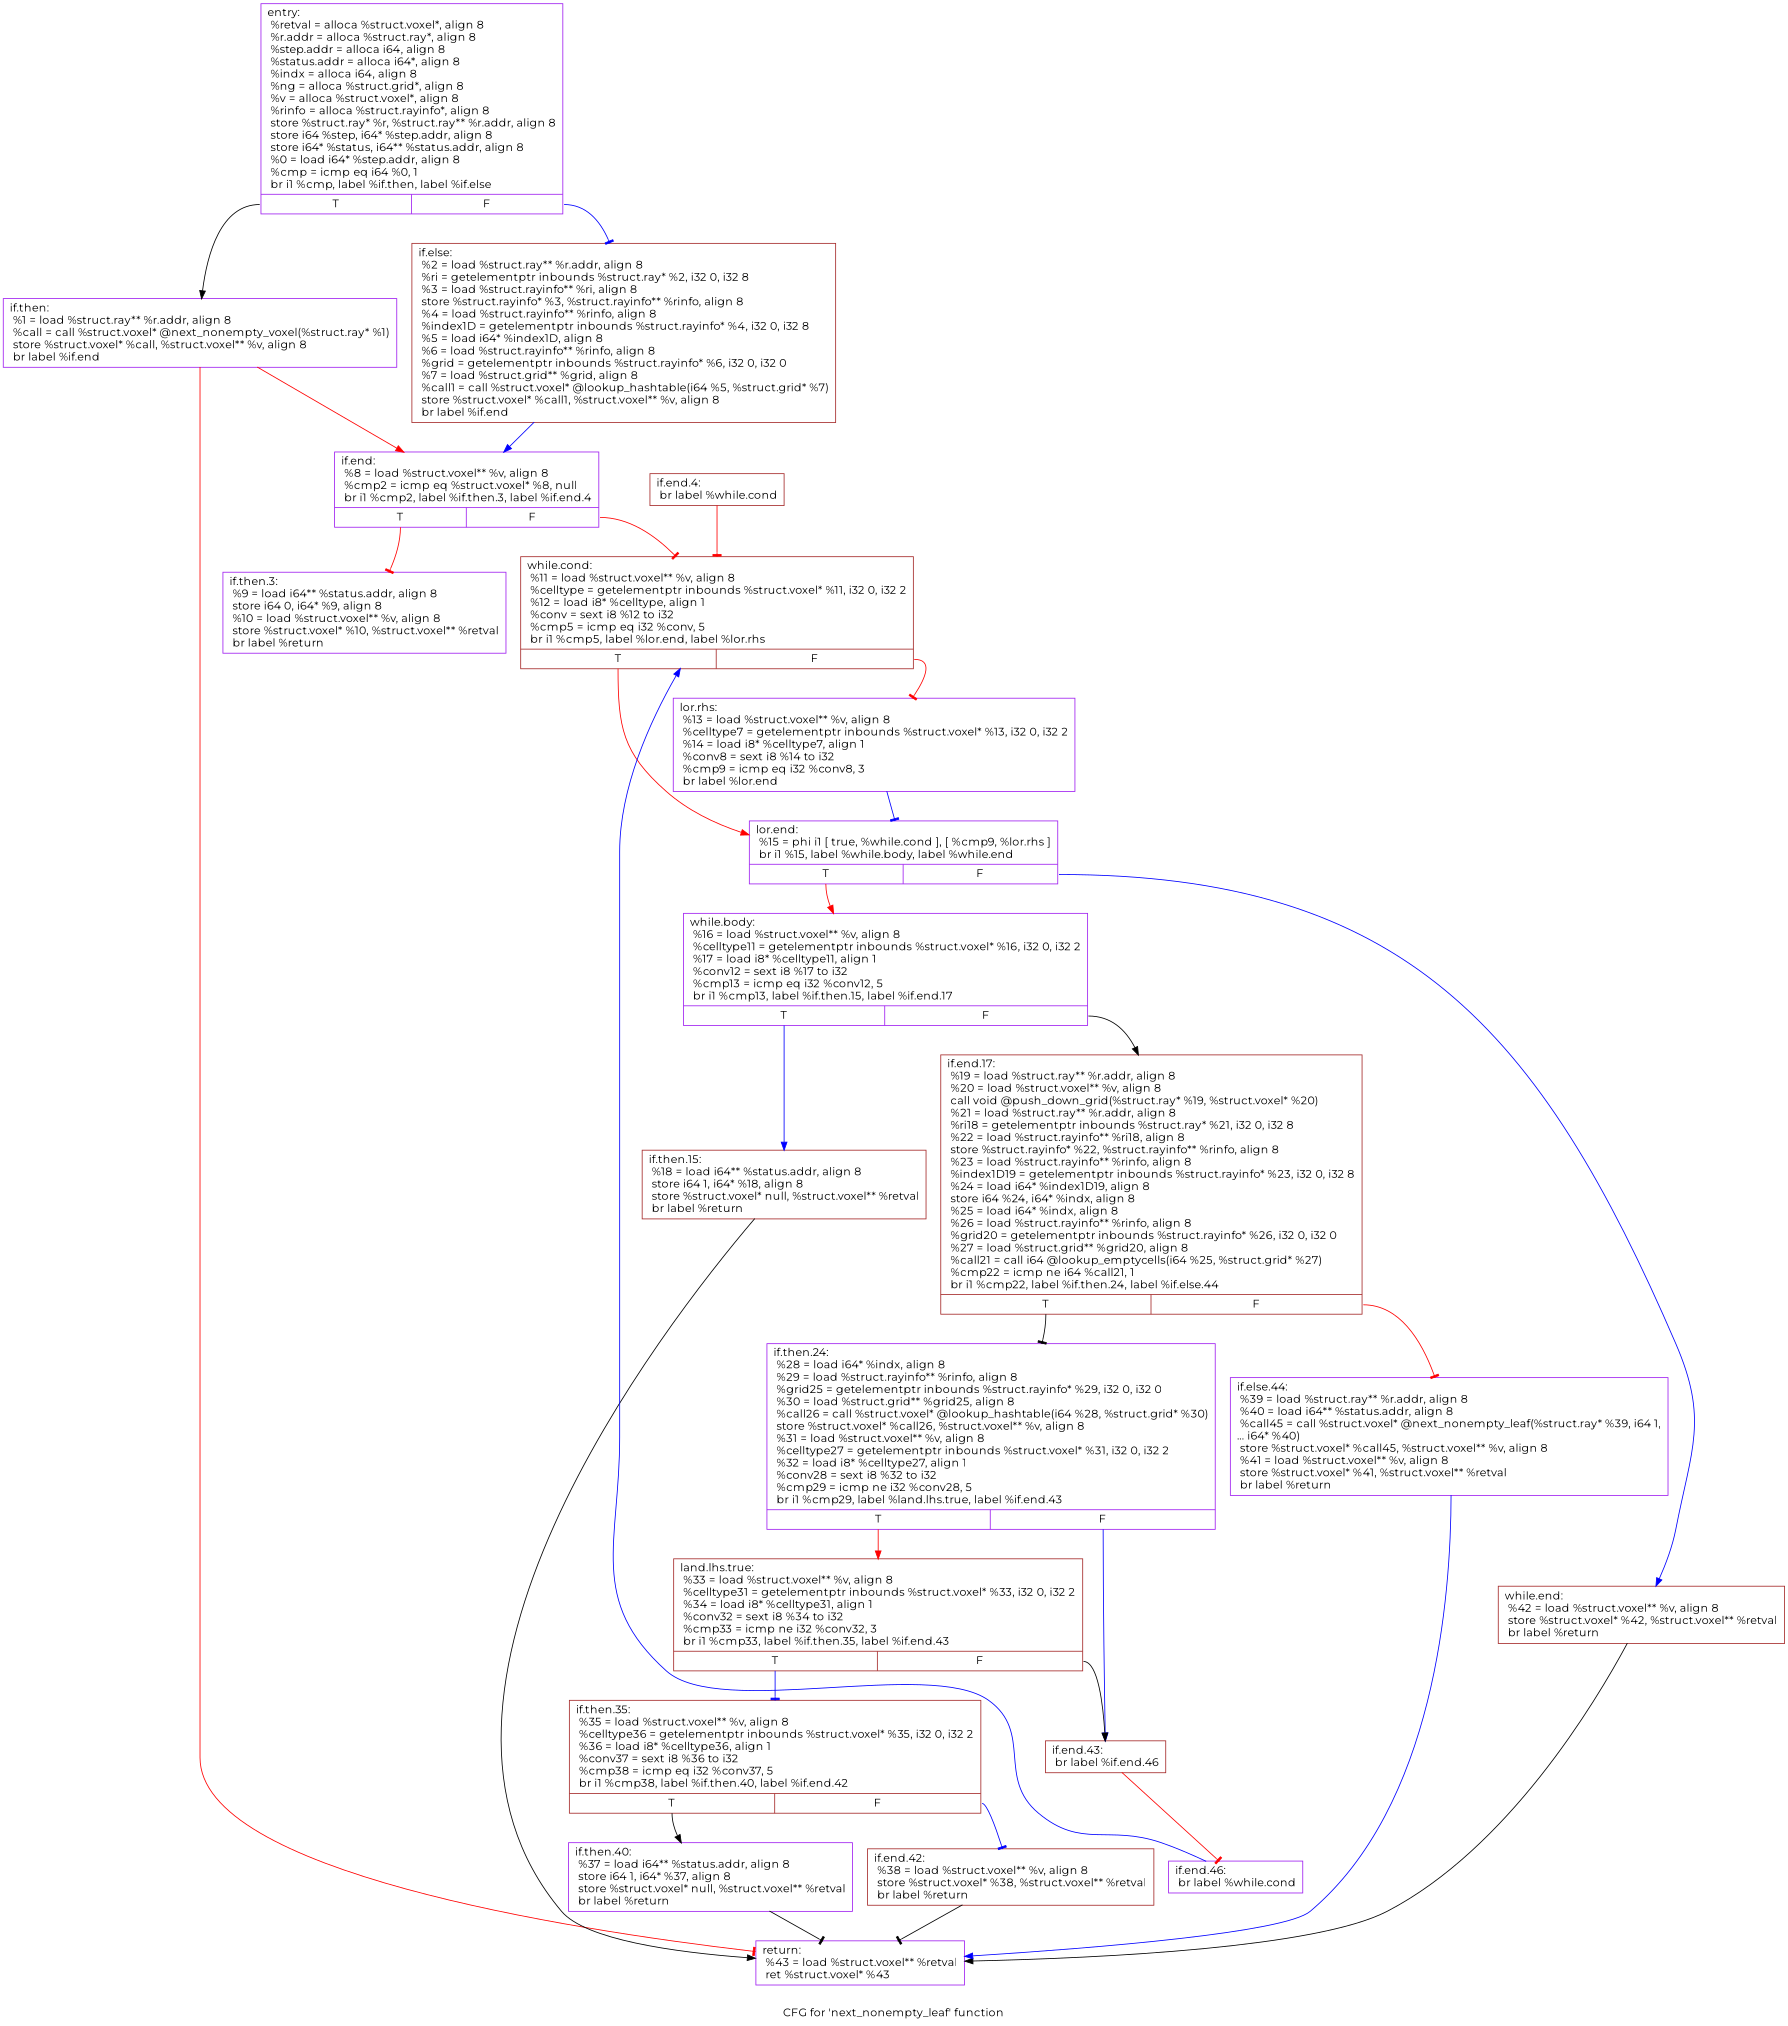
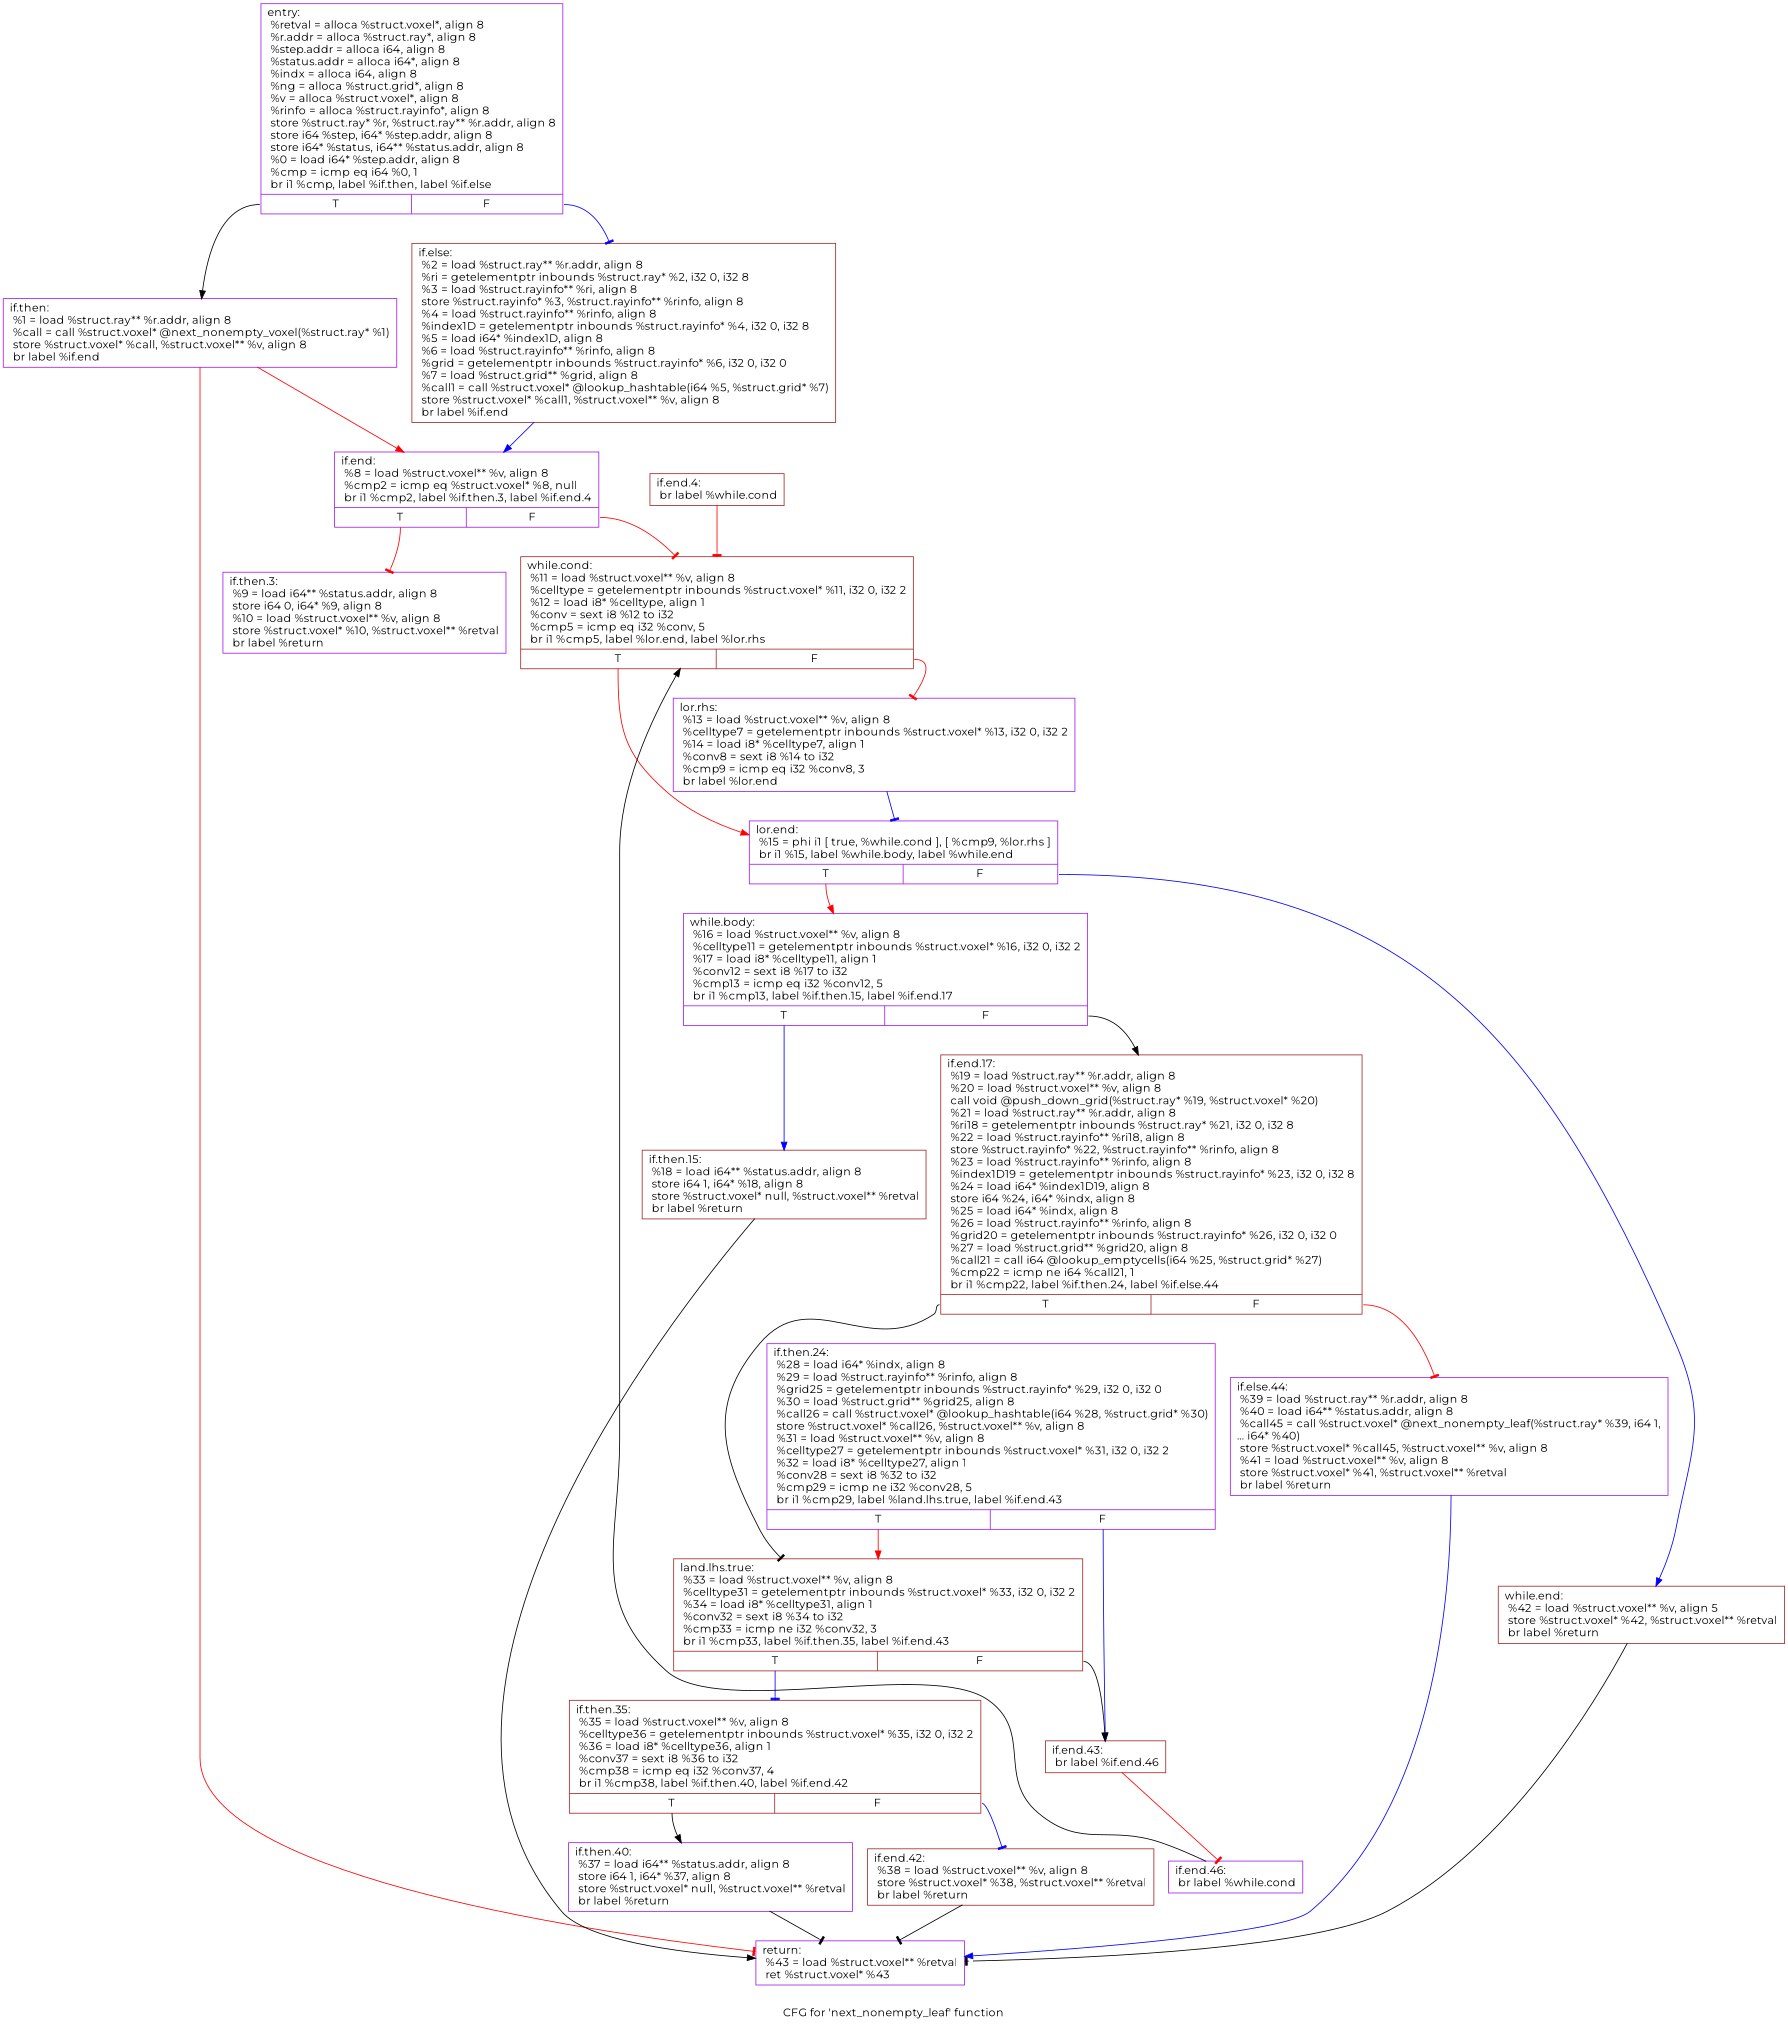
(1045, 1327) -> (749, 1359)
(617, 1493) -> (617, 1493)
(1612, 1608) -> (1612, 1608)
(675, 1771) -> (675, 1771)
(1362, 1921) -> (1362, 1921)
